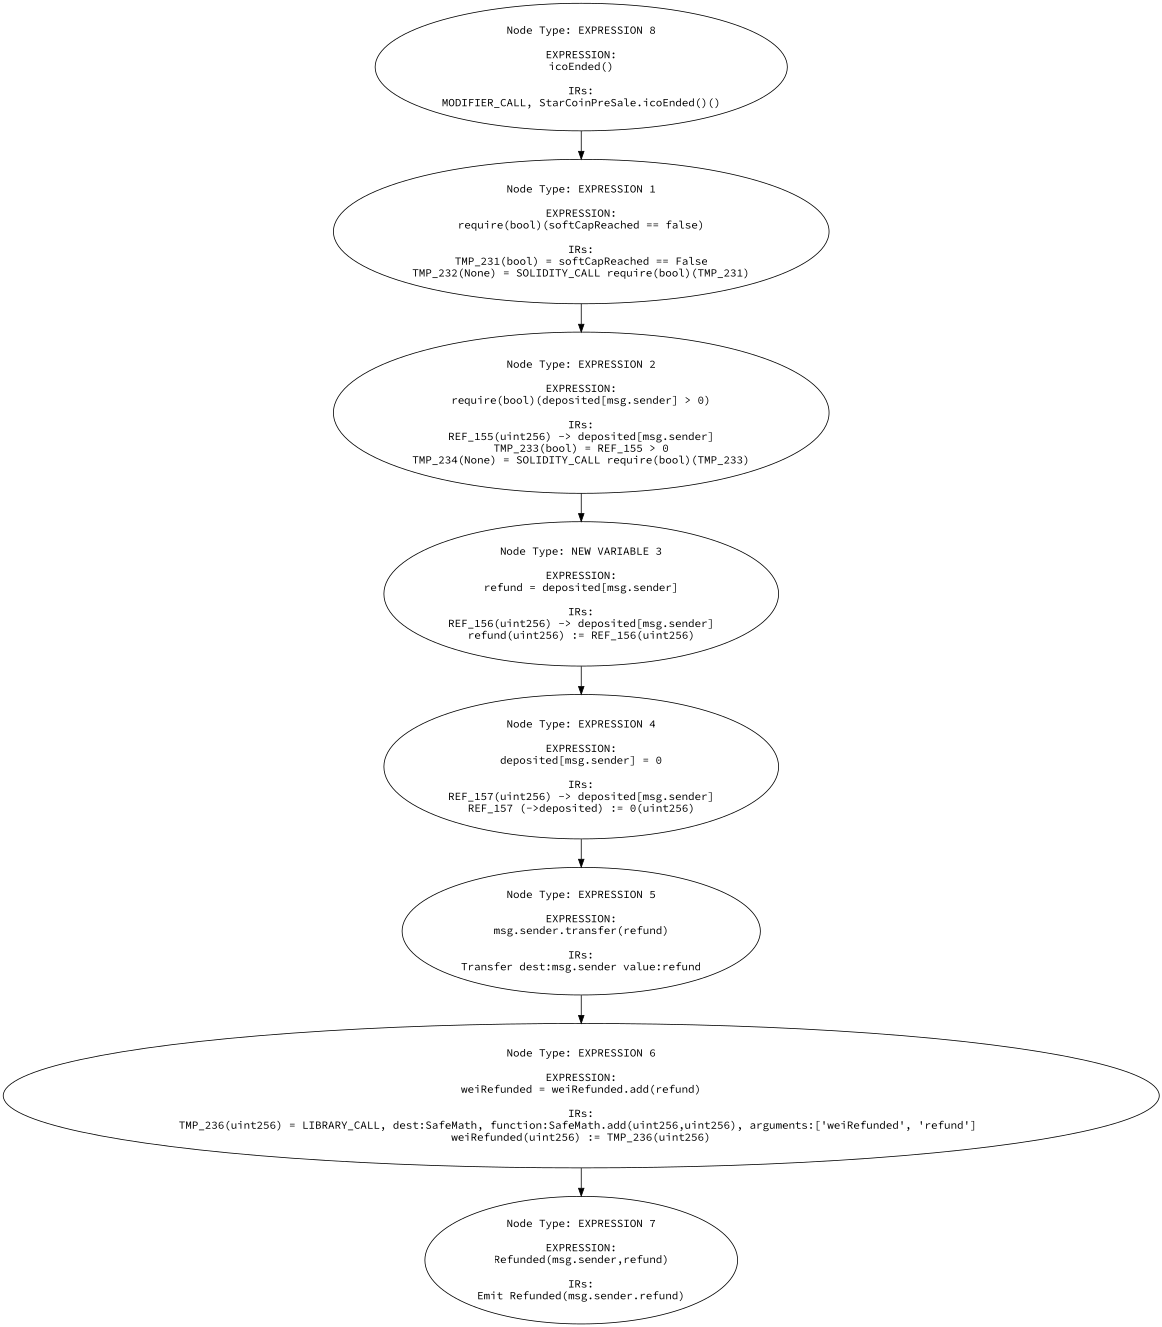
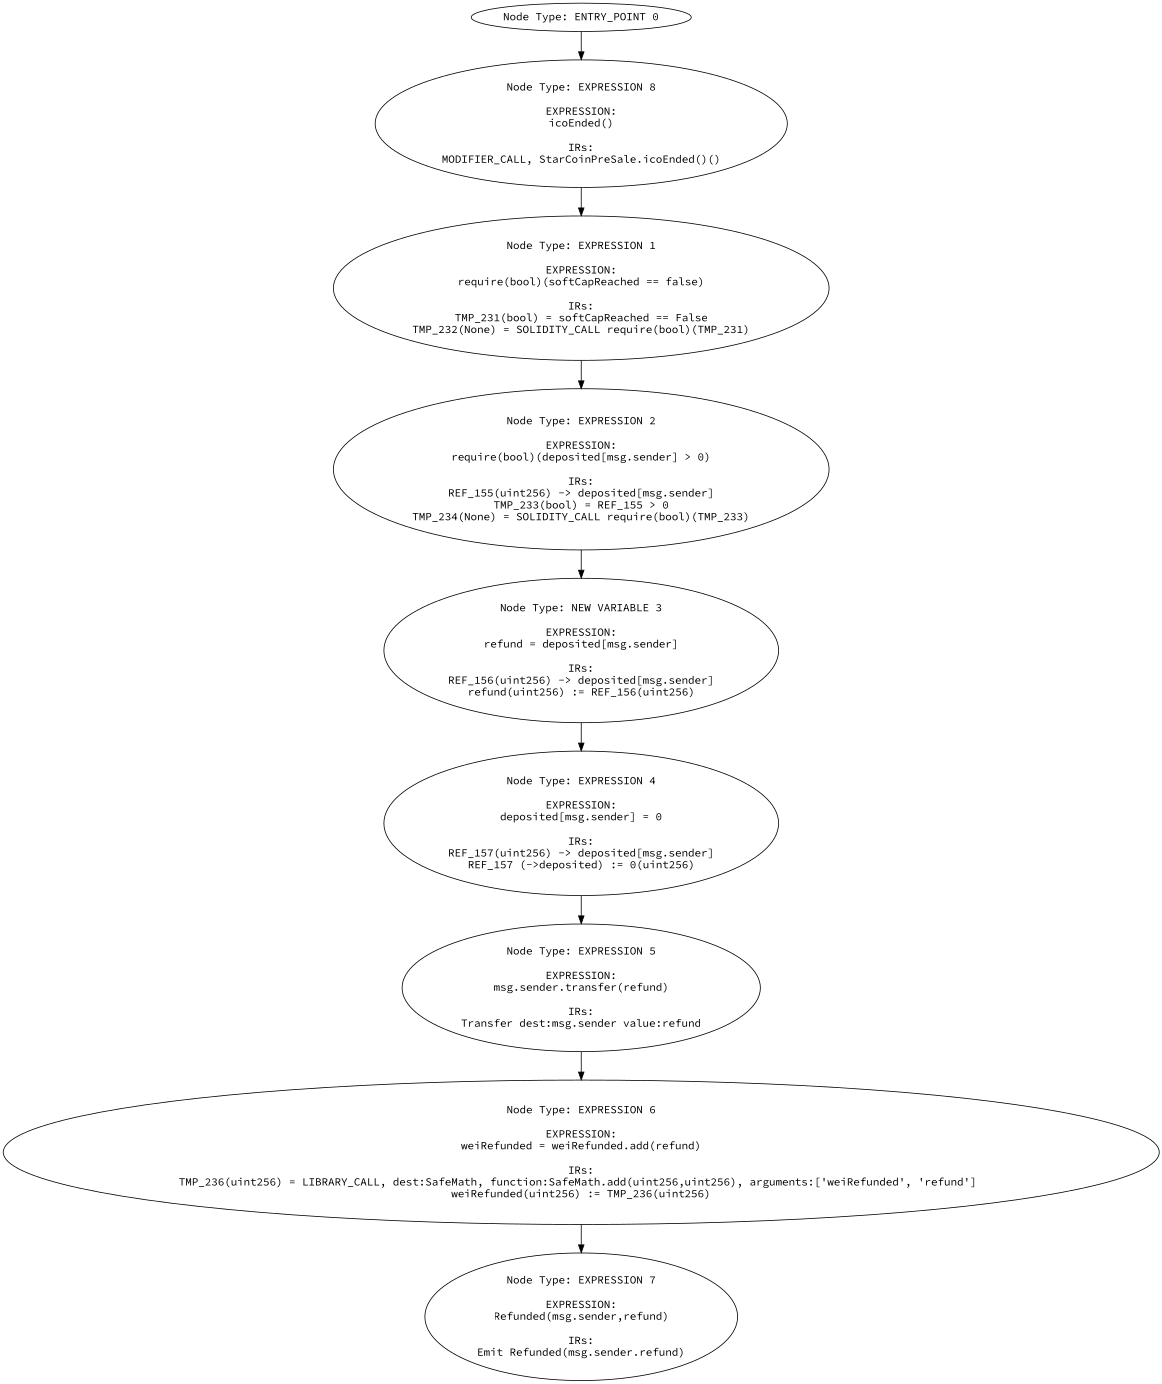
none -> (581, 17)
